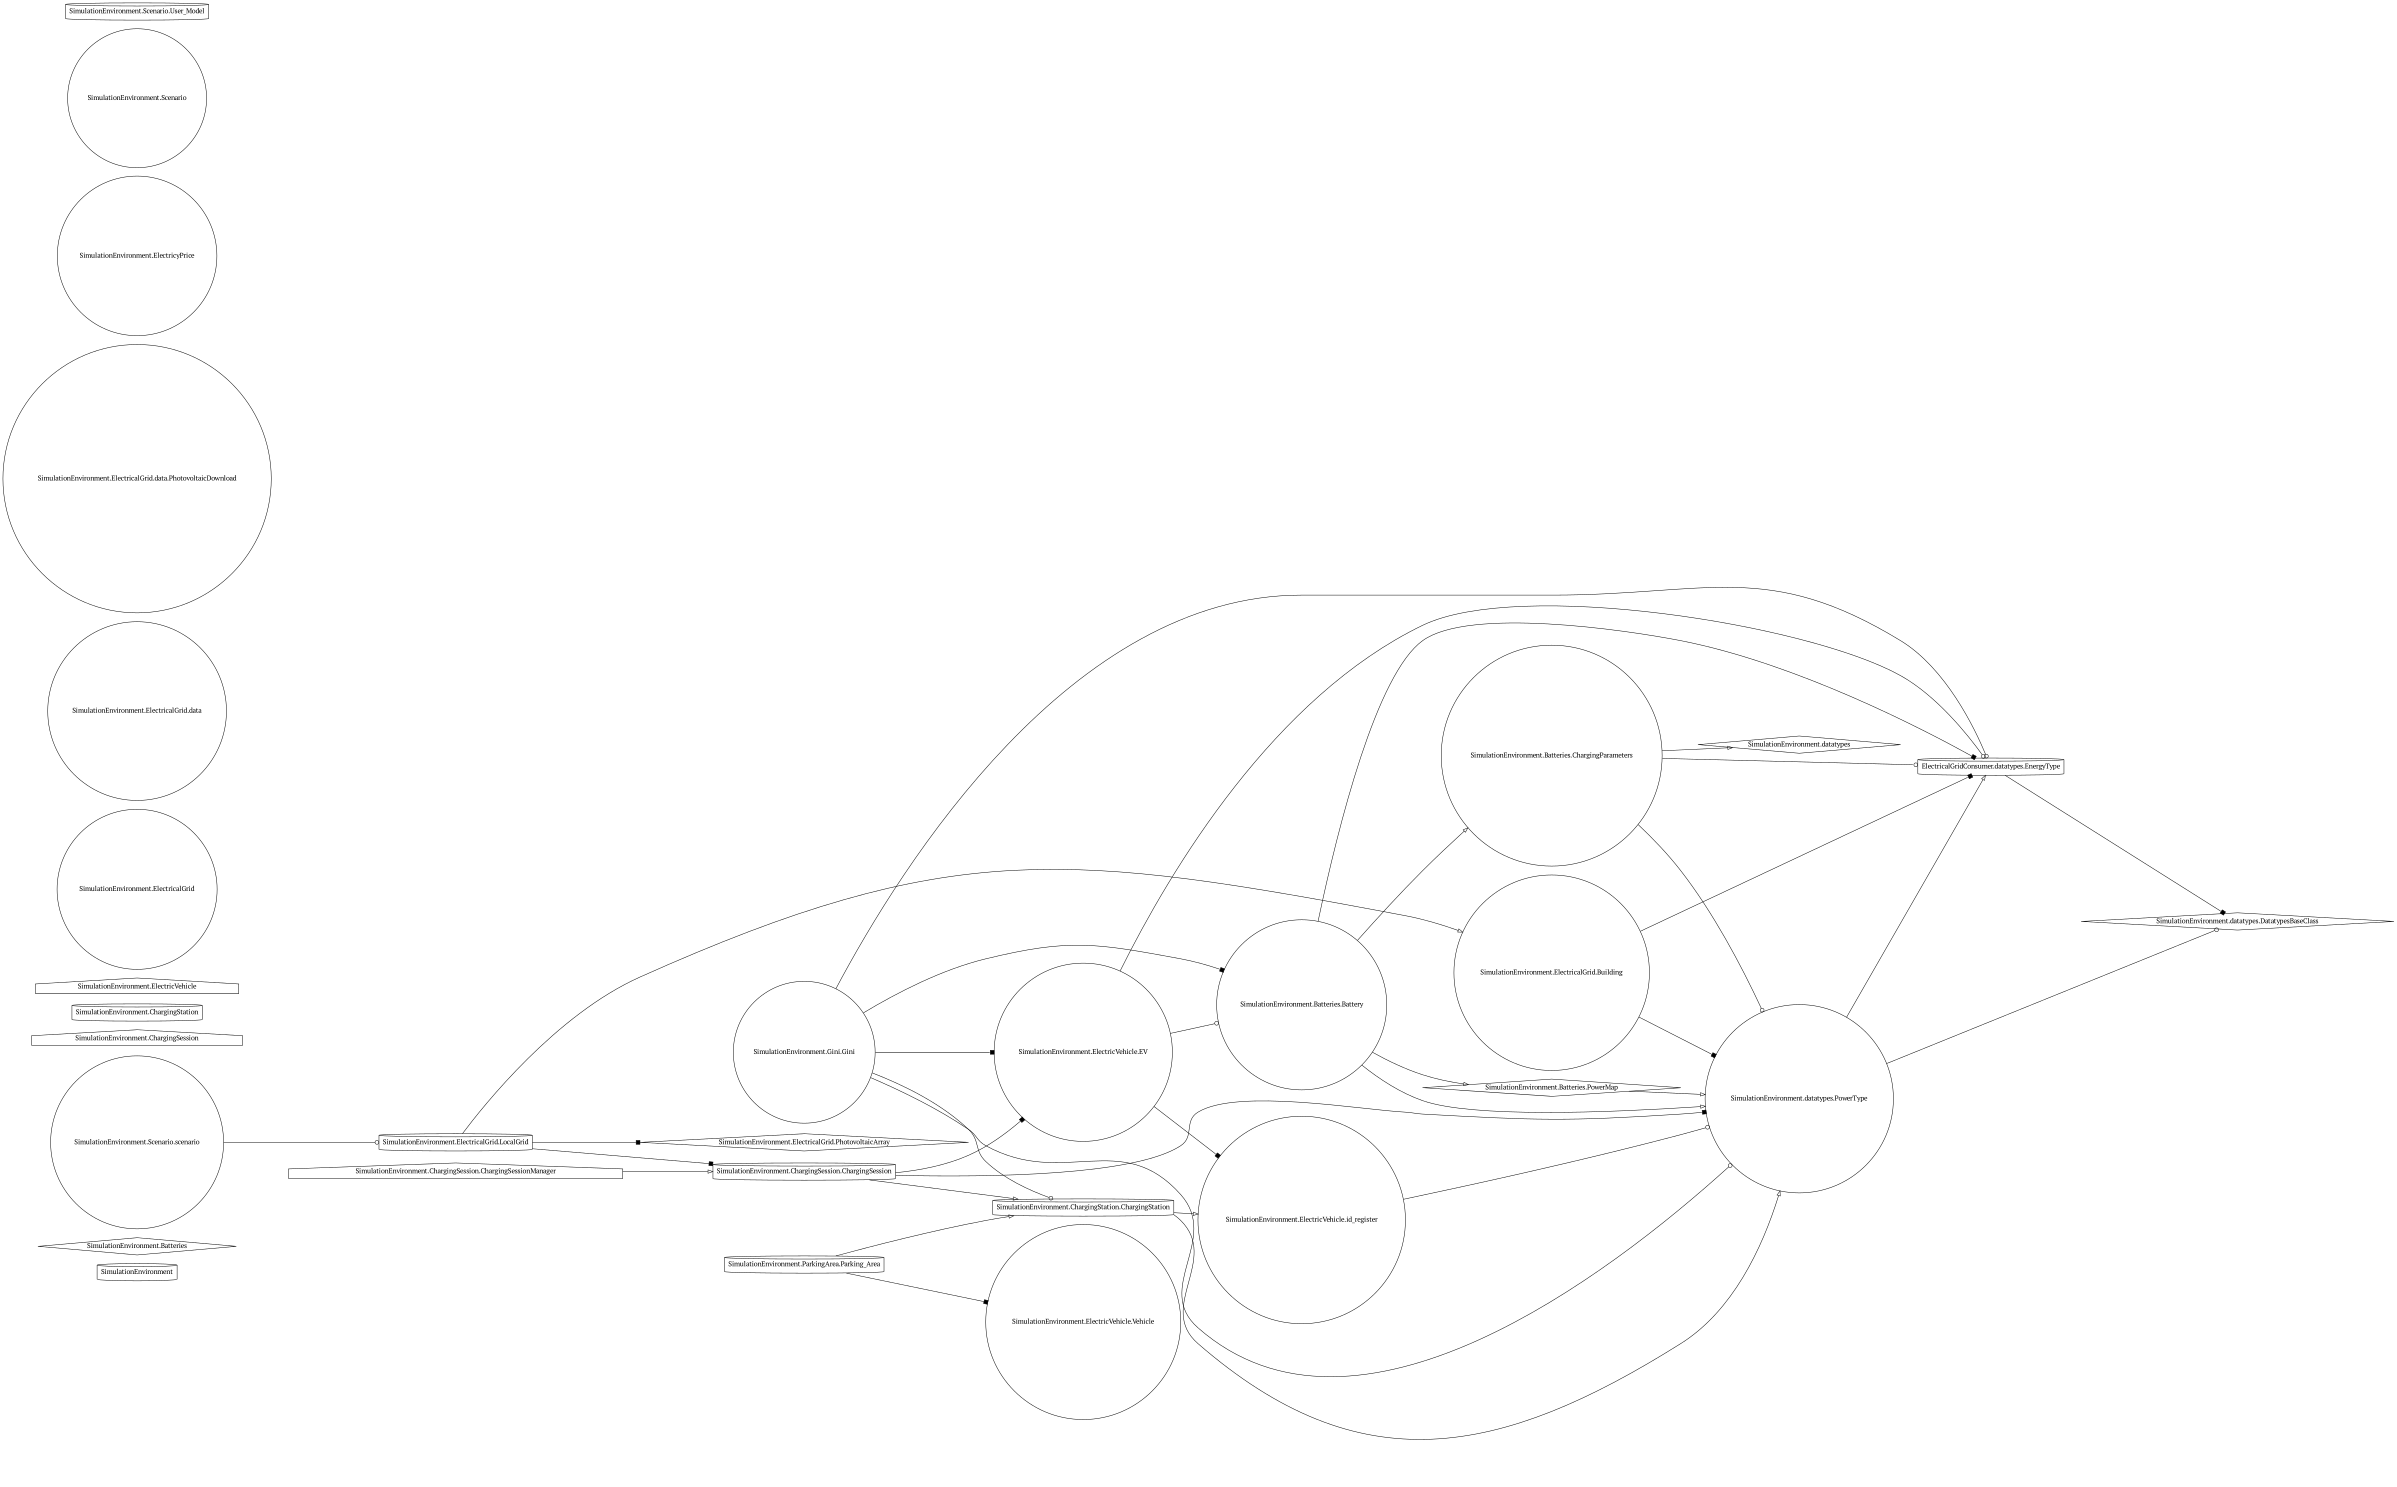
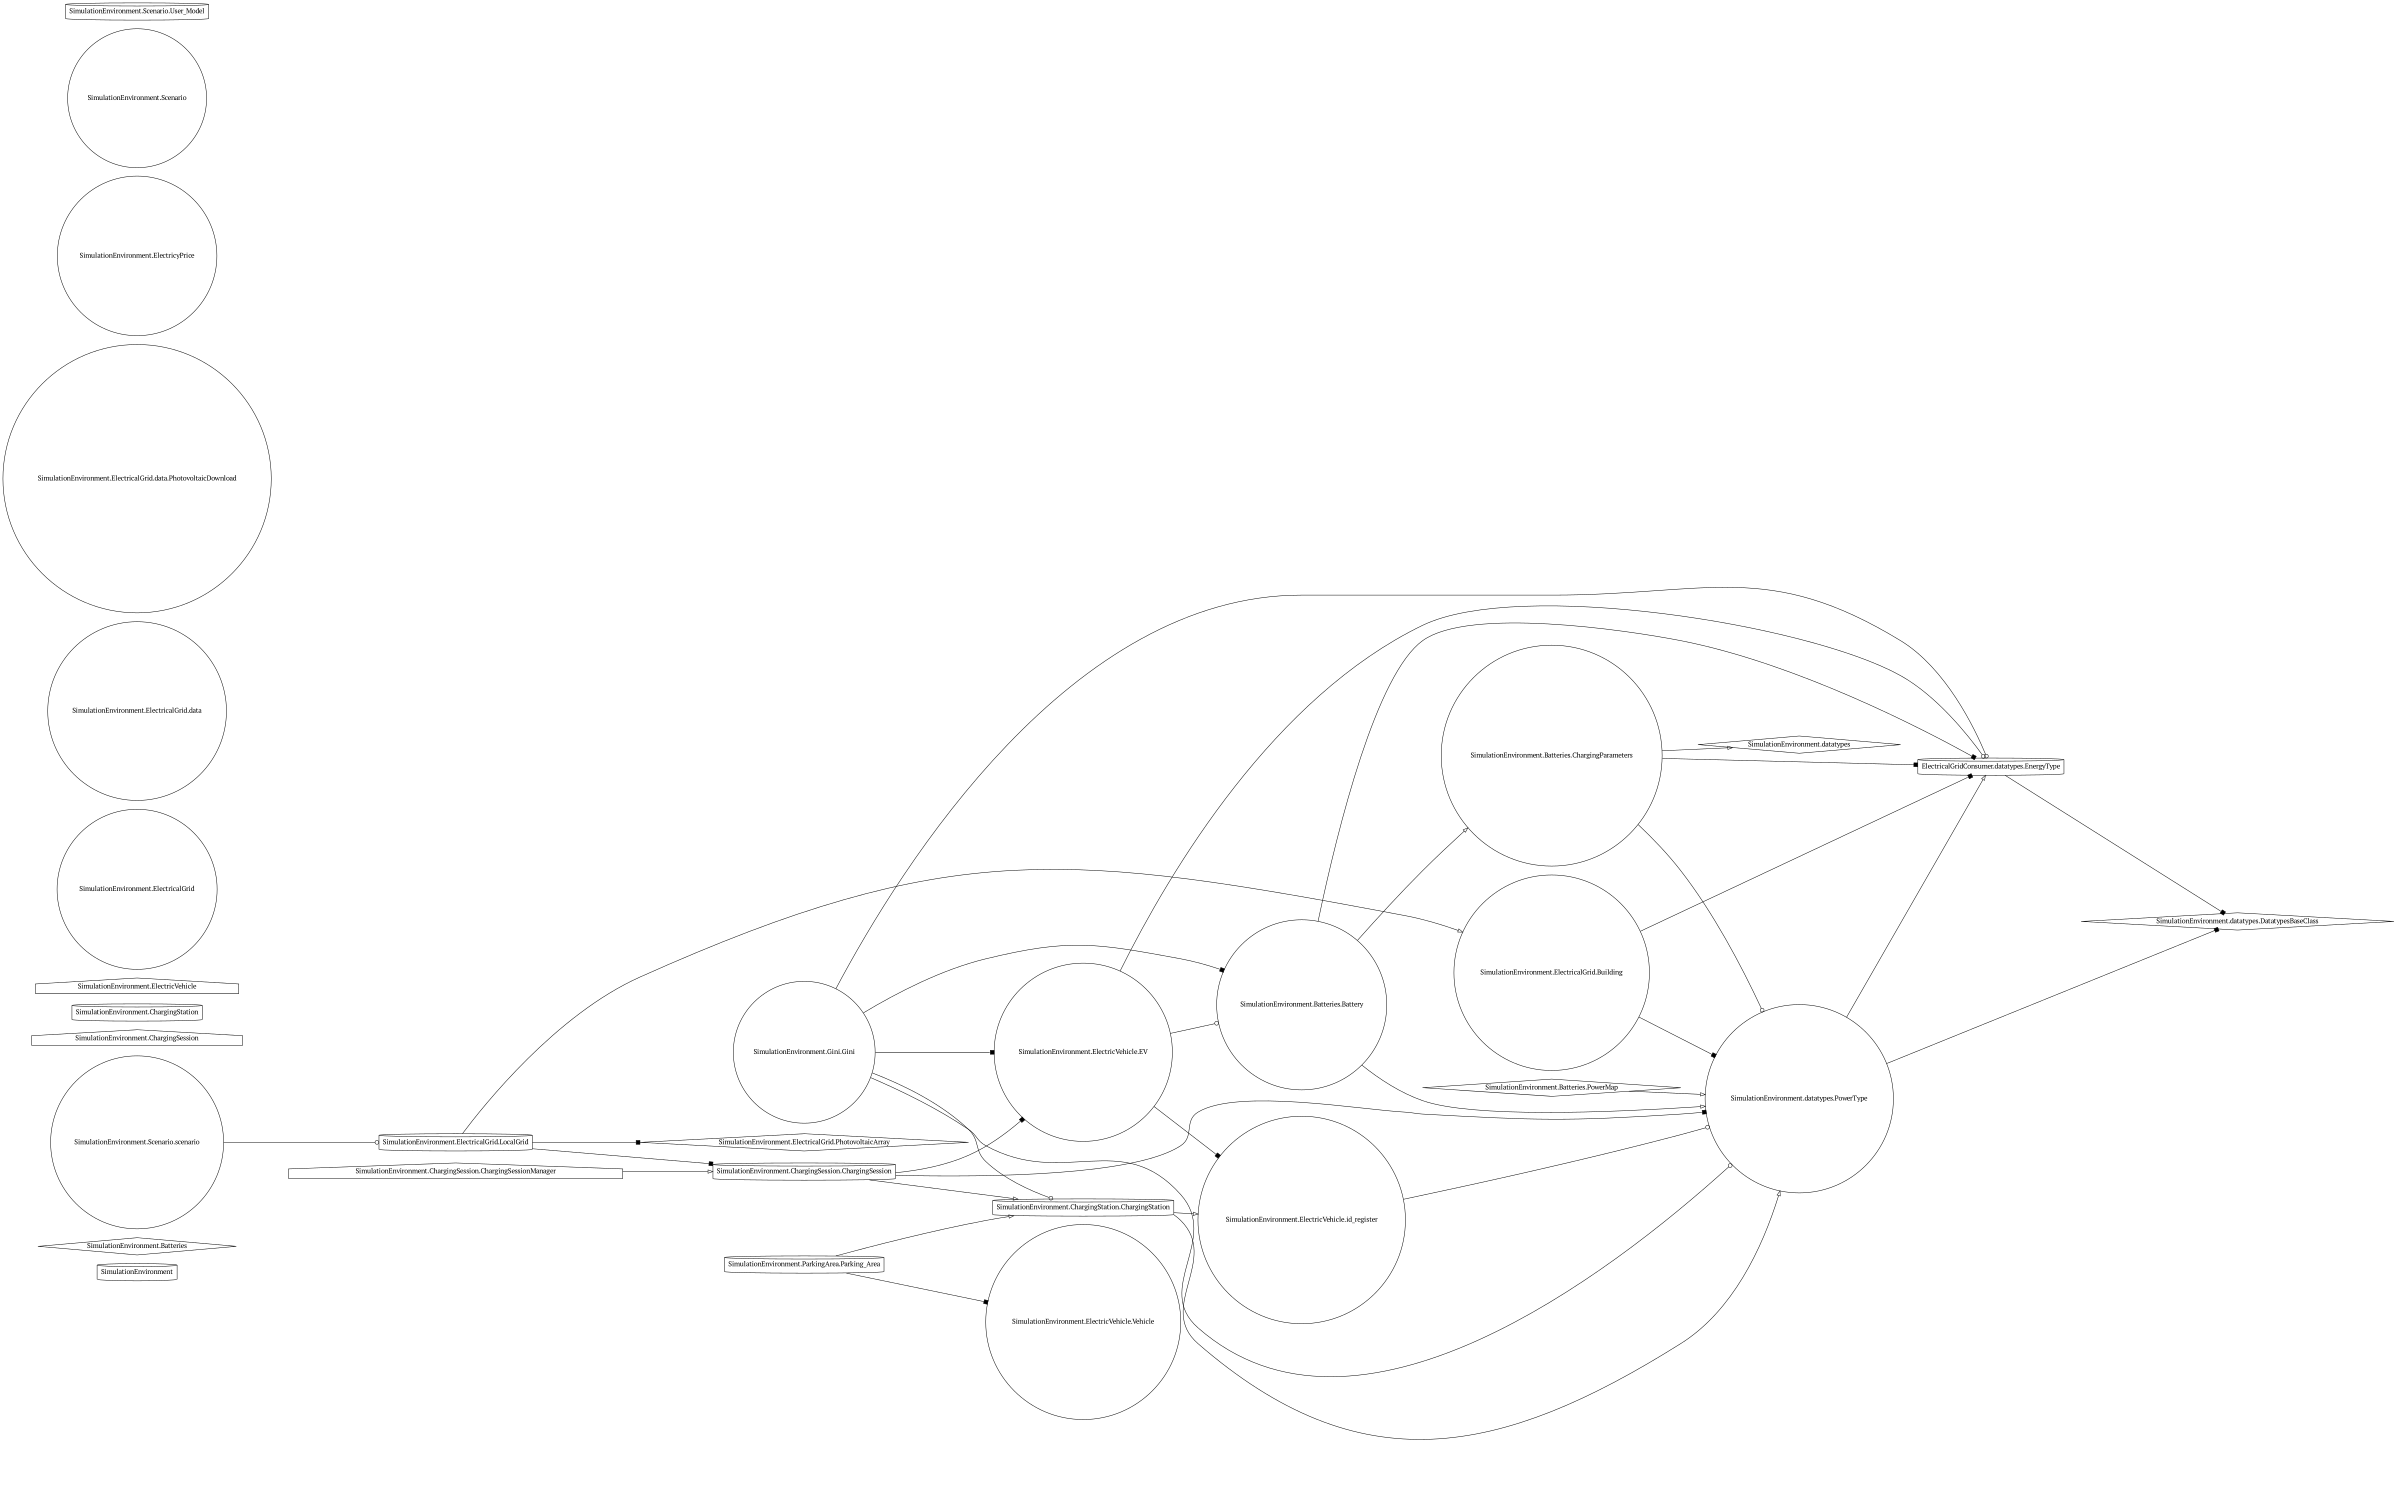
(1788, 762) -> (1788, 762)
(2051, 997) -> (2051, 997)
(1416, 1073) -> none
